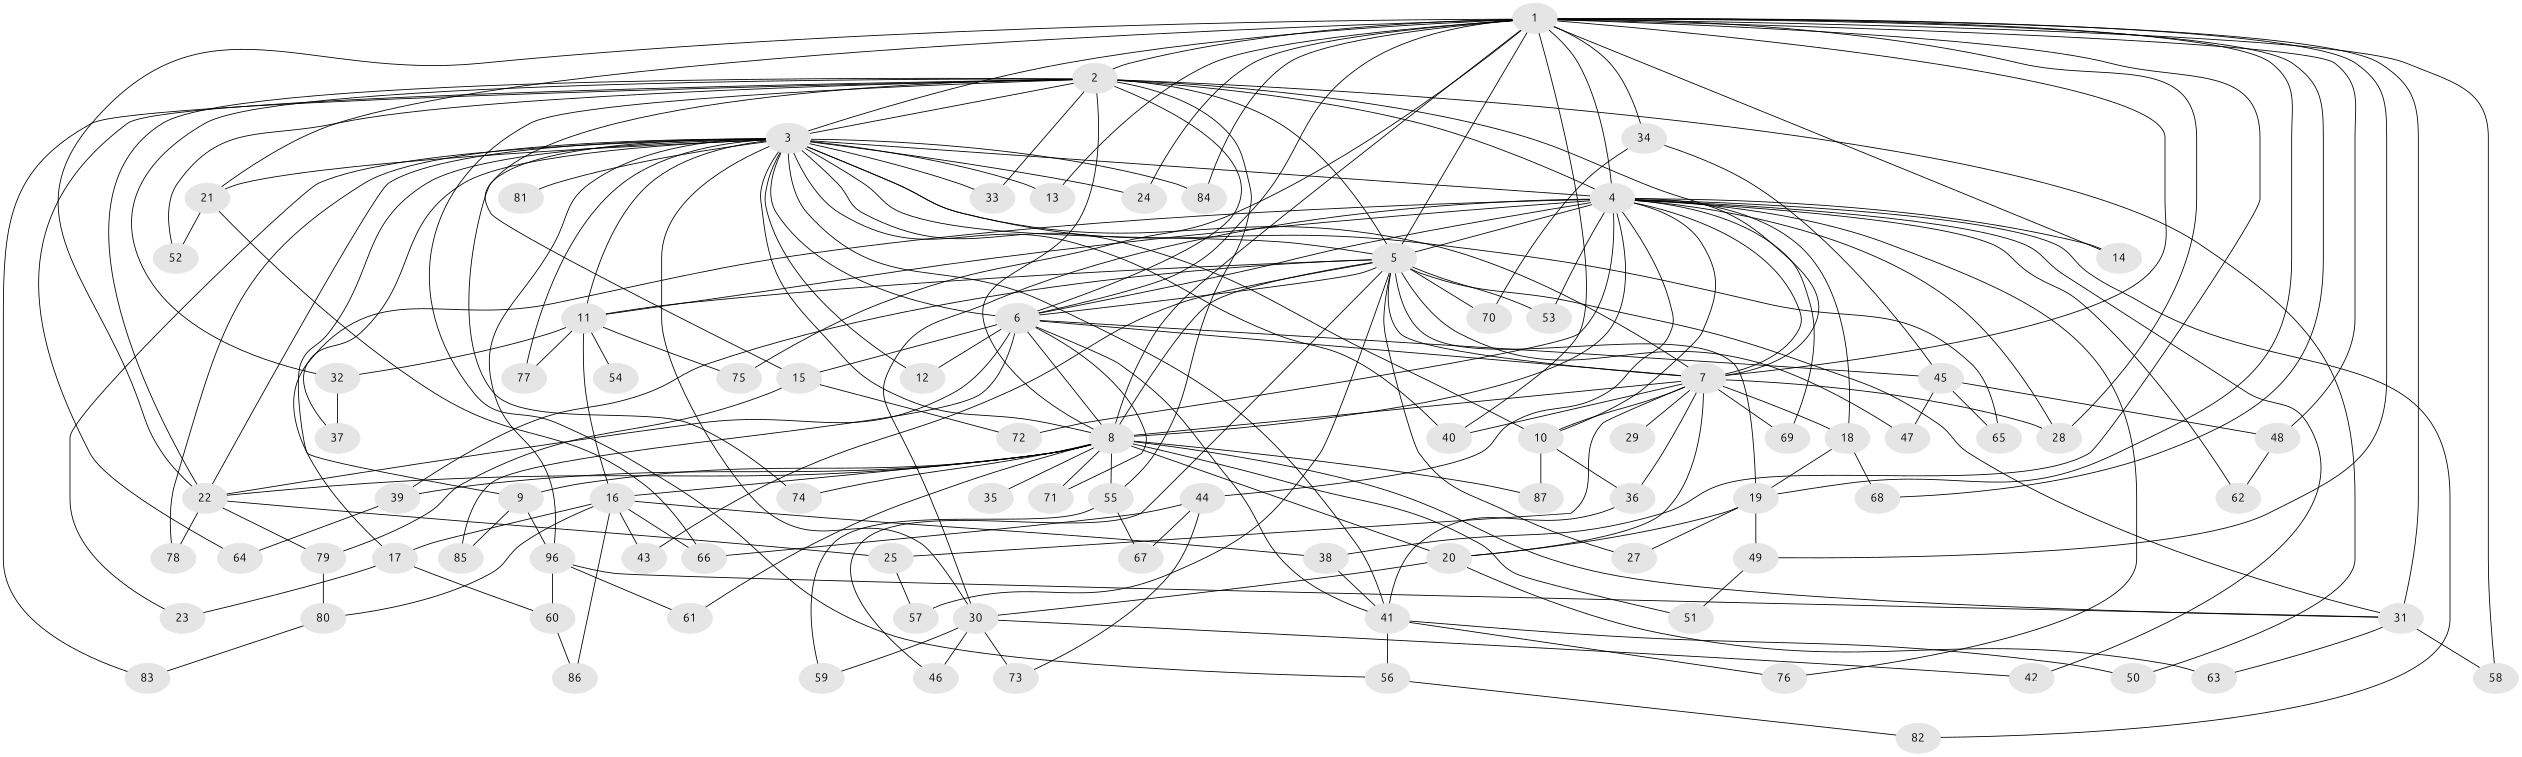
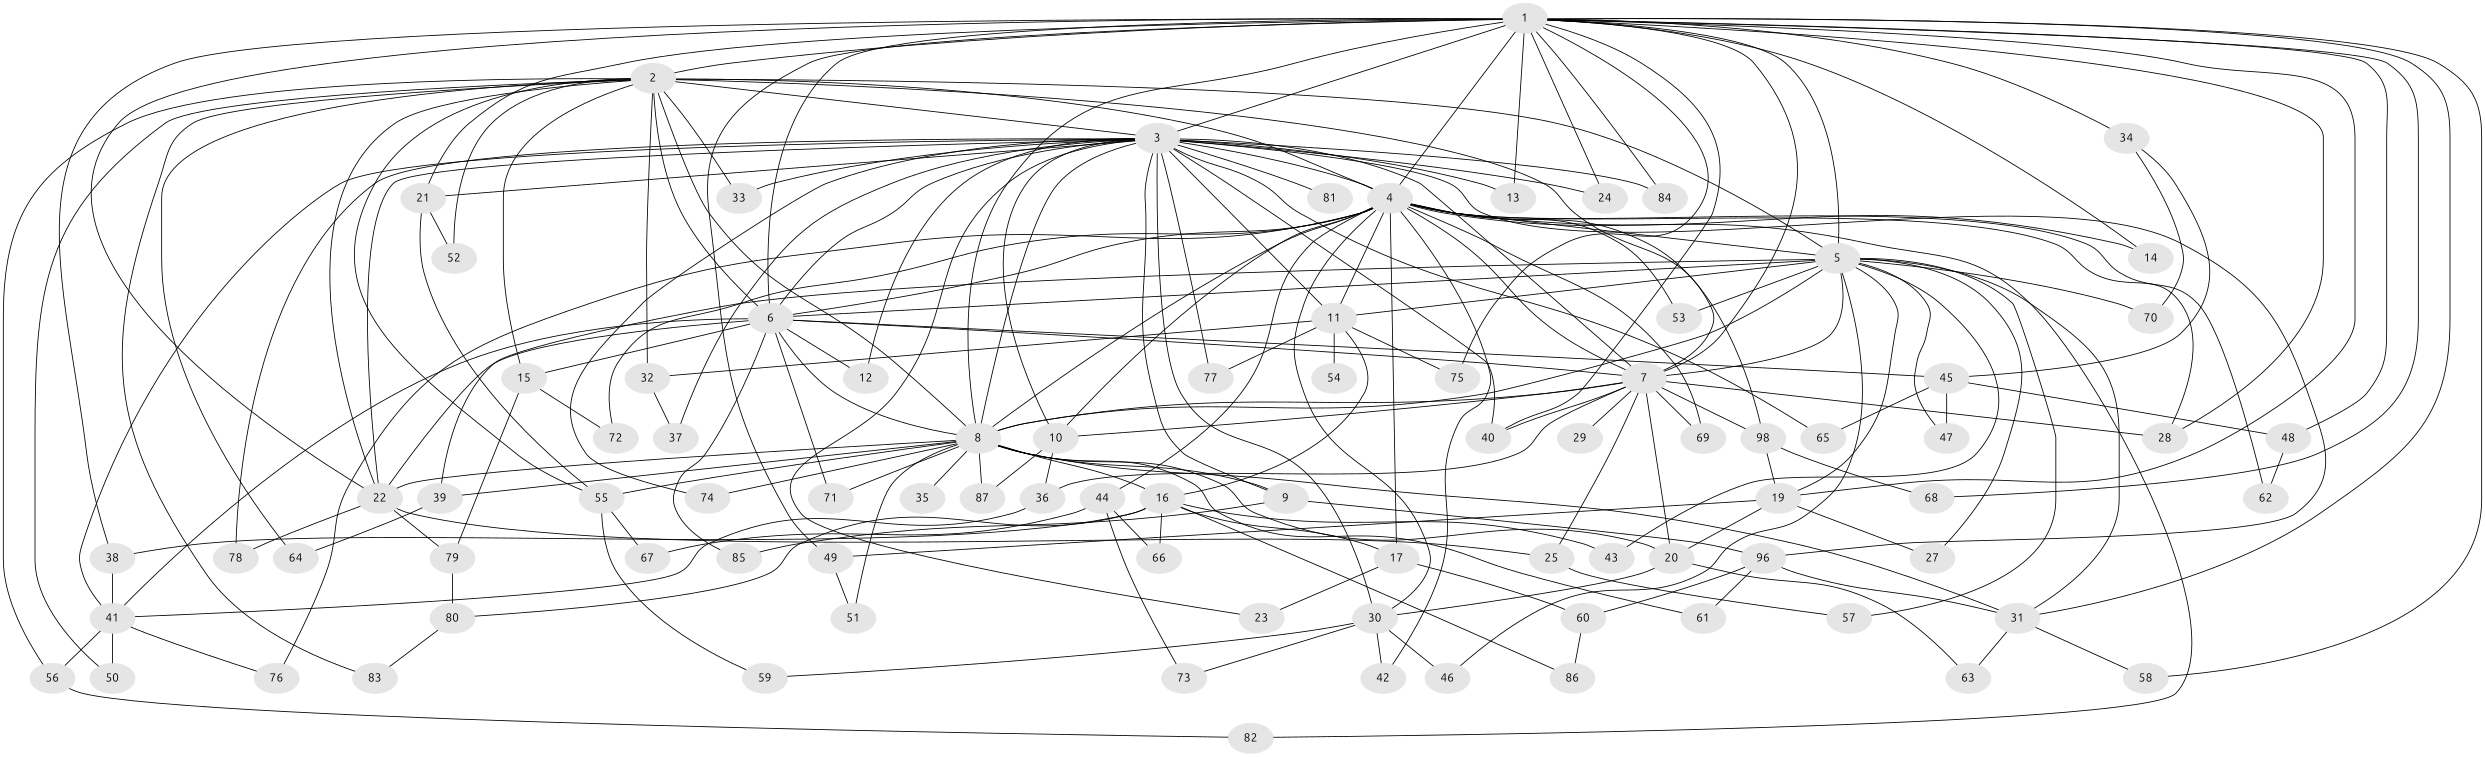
(975, 228) -> none
(446, 400) -> (472, 368)
(1848, 438) -> (1763, 438)
